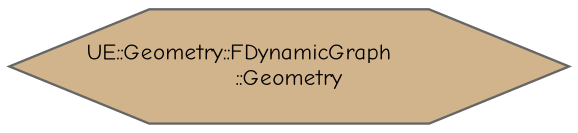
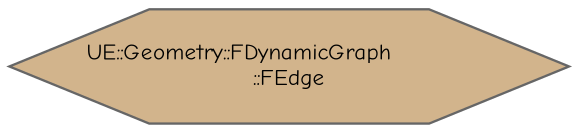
(289, 66) -> (289, 66)
